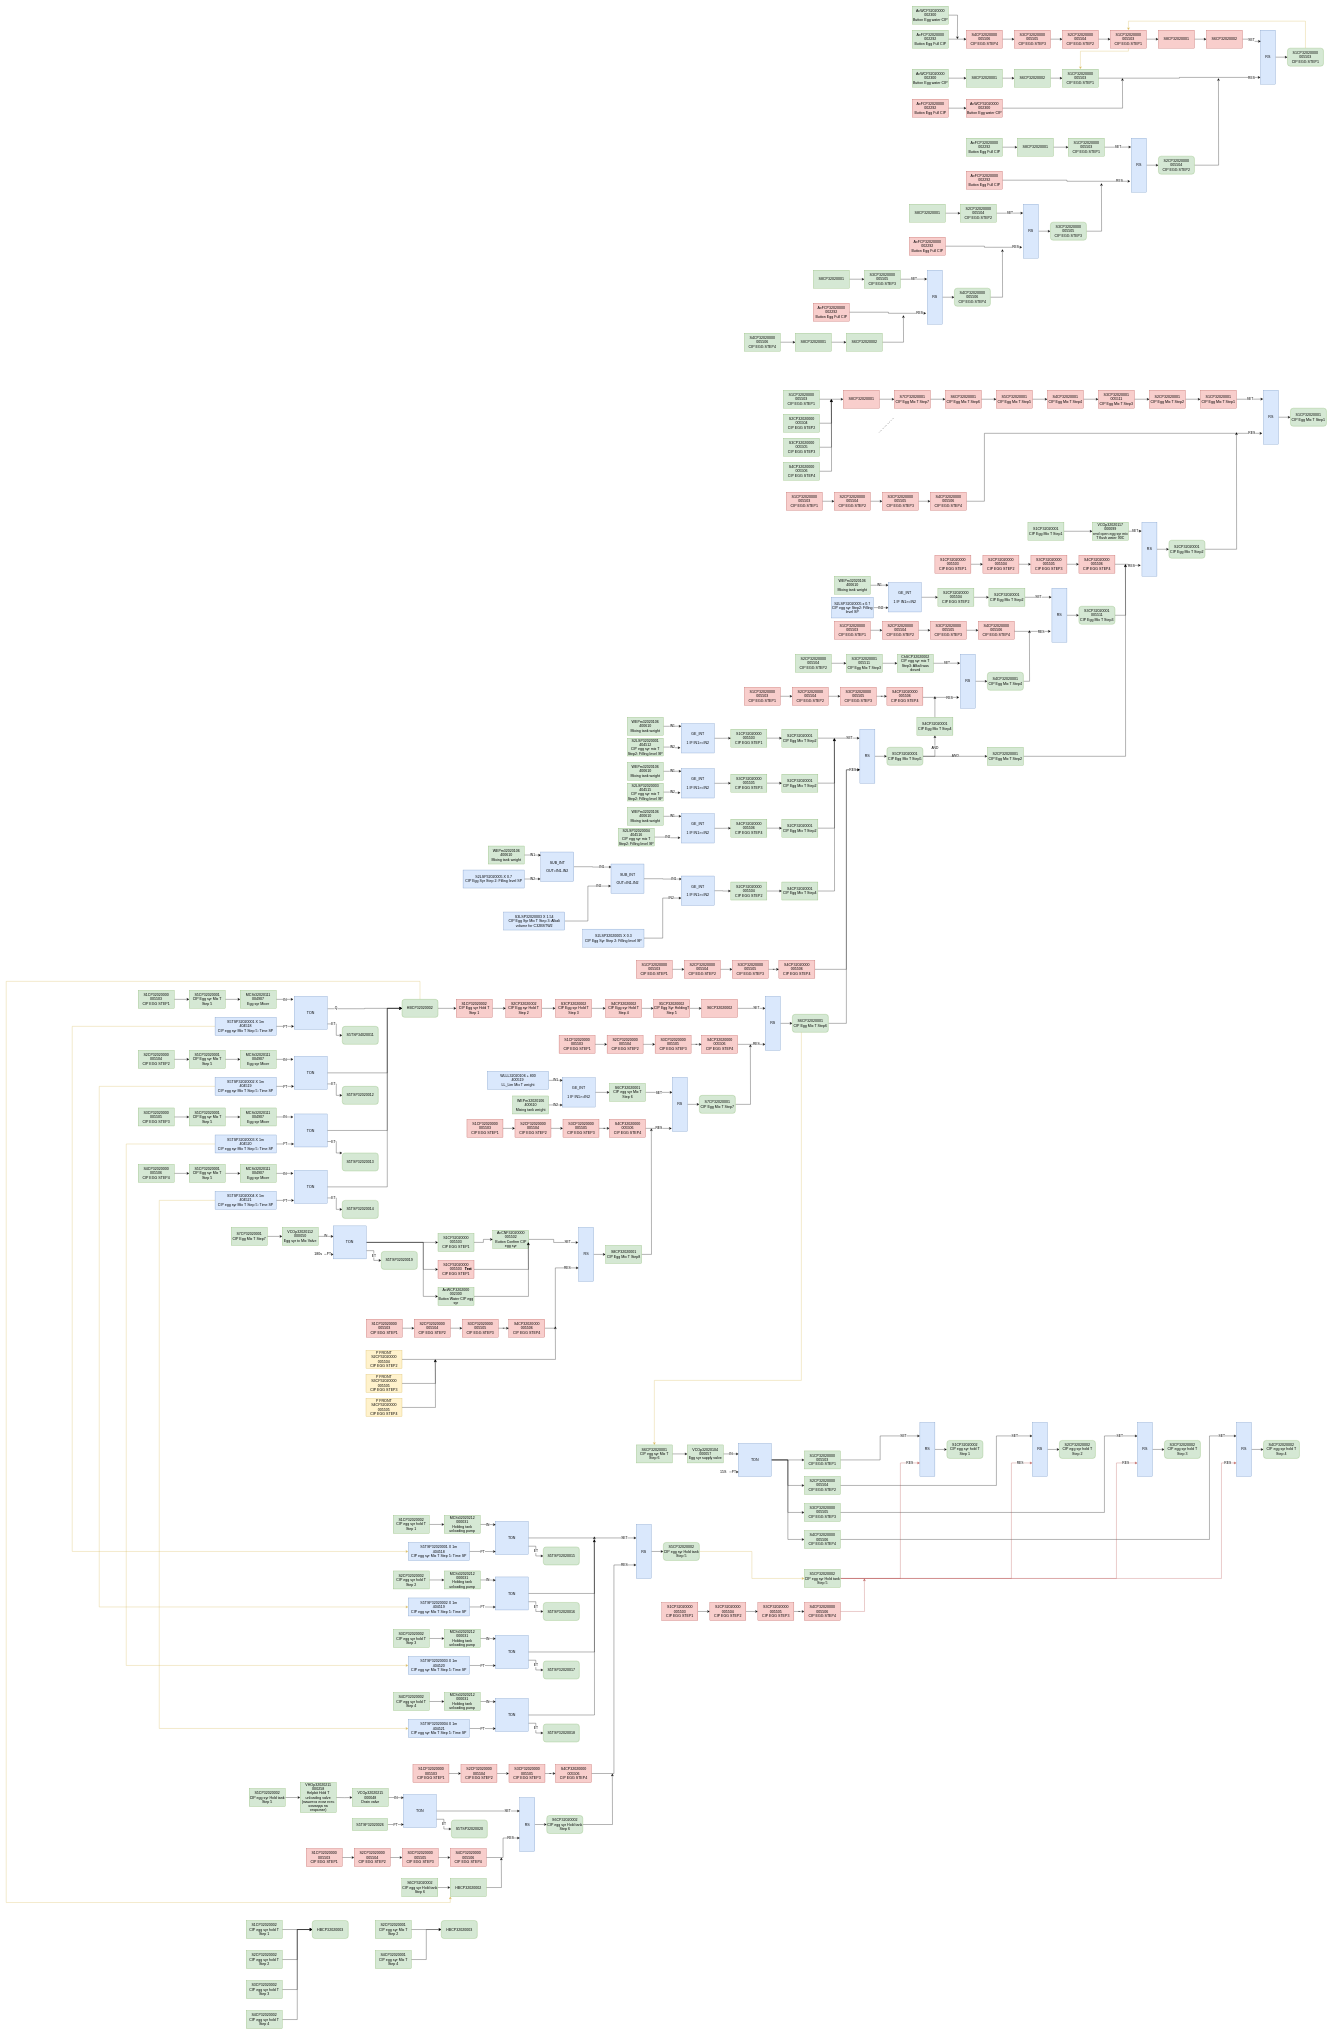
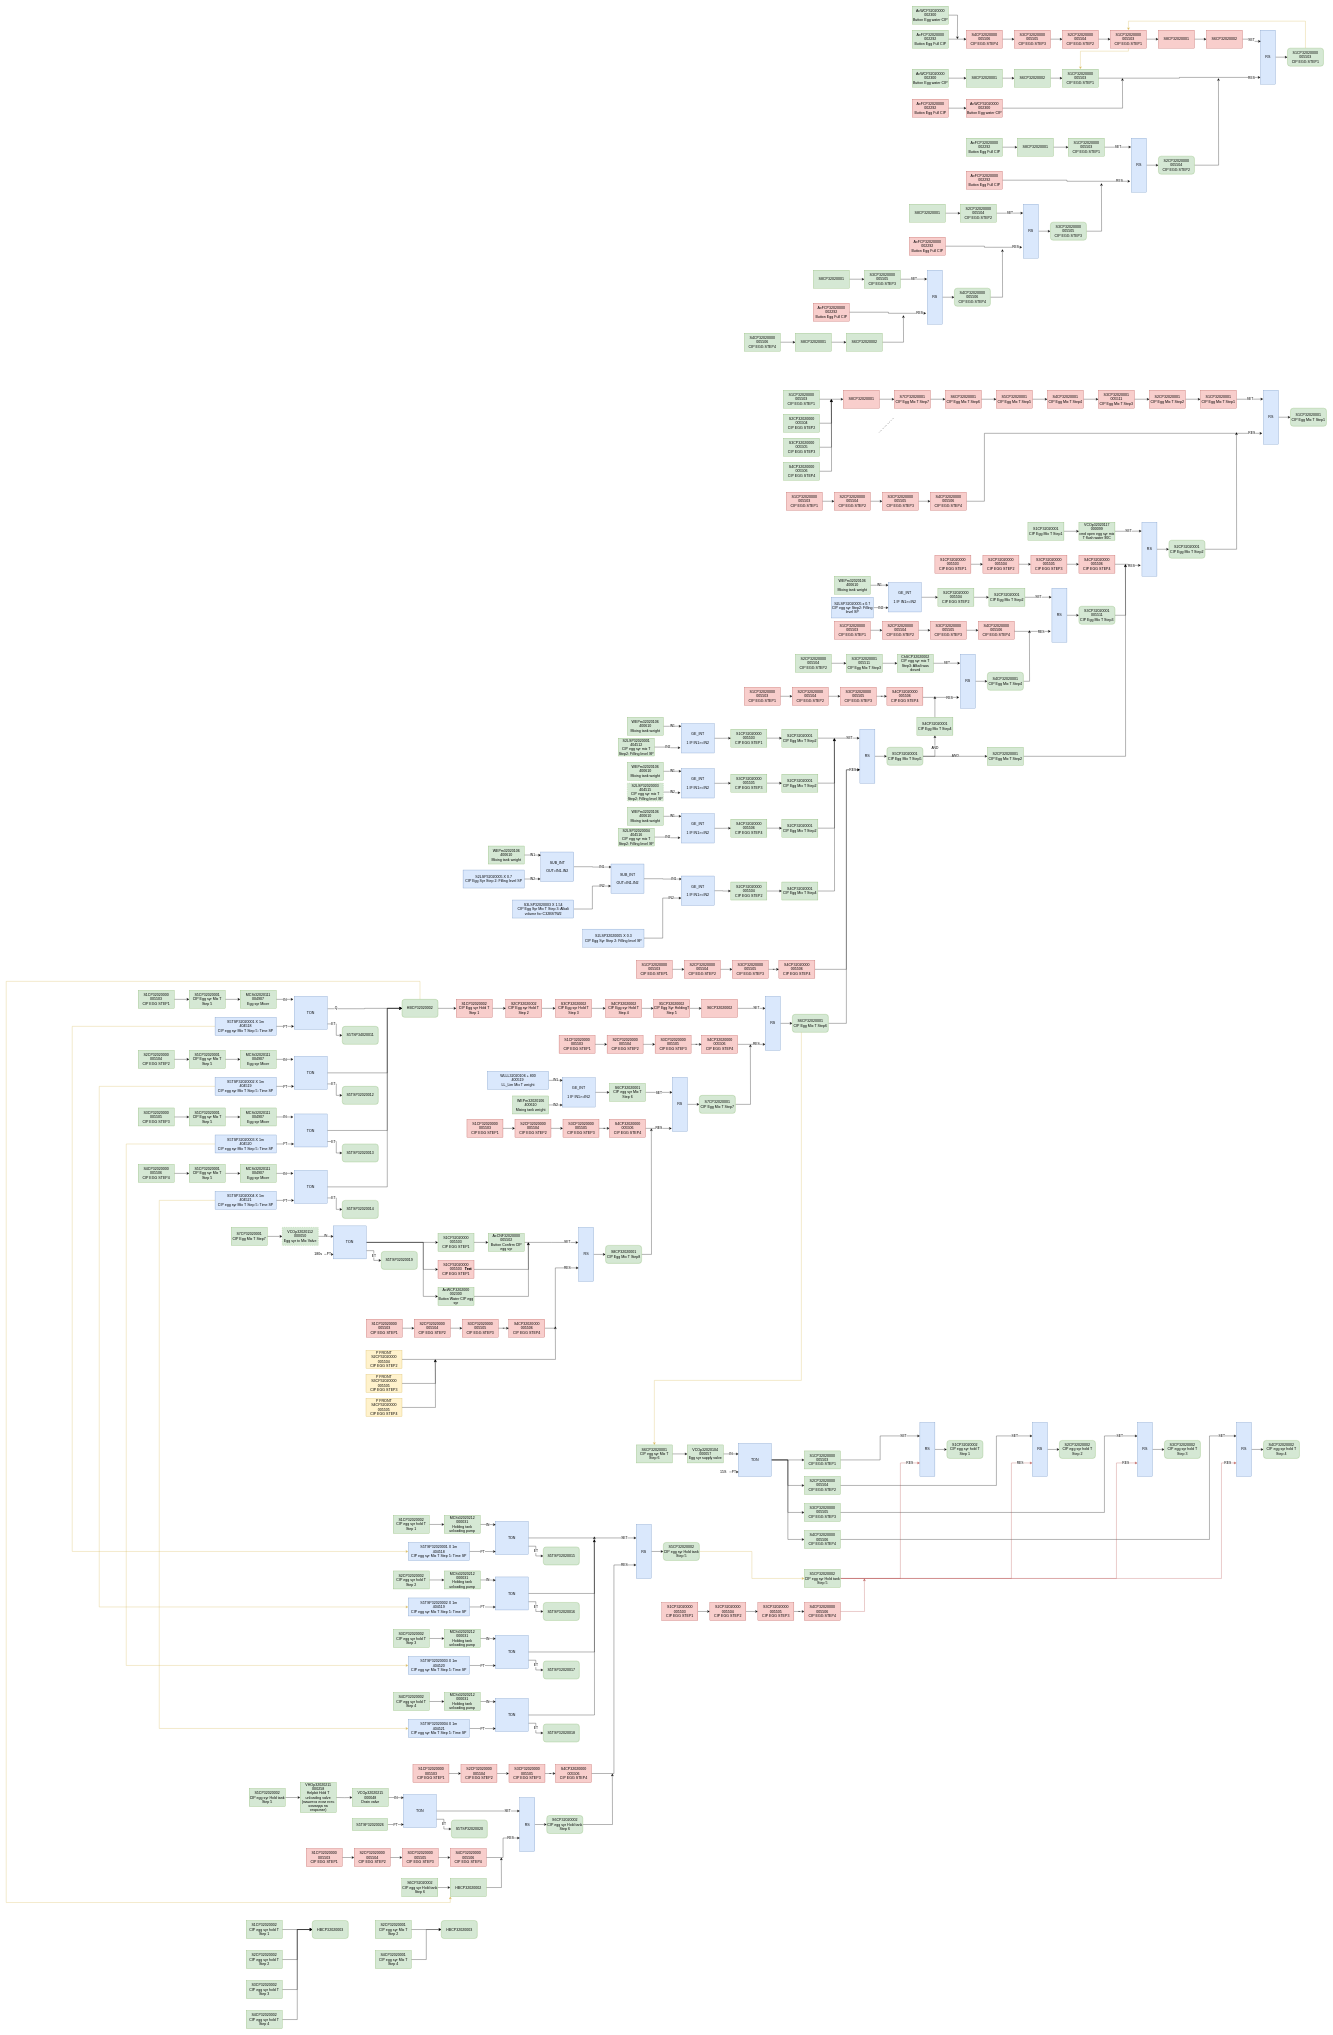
(1110, 531) -> (1097, 531)
(645, 747) -> (636, 747)
(645, 792) -> (645, 792)
(534, 921) -> (543, 909)
(360, 1162) -> (360, 1153)
(300, 1236) -> (300, 1236)
(511, 1239) -> (506, 1242)
(623, 1254) -> (623, 1254)
